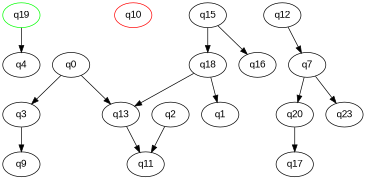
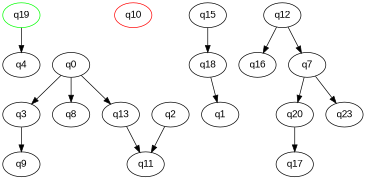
(230, 38) -> (271, 37)
(167, 88) -> none
none -> (71, 115)
